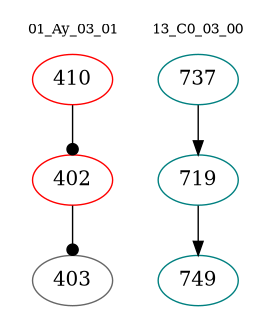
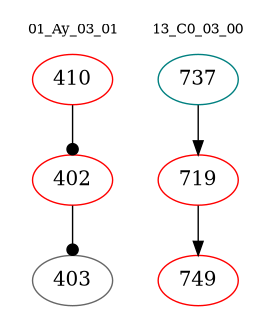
(198, 180) -> (198, 180)
(198, 281) -> (198, 281)
